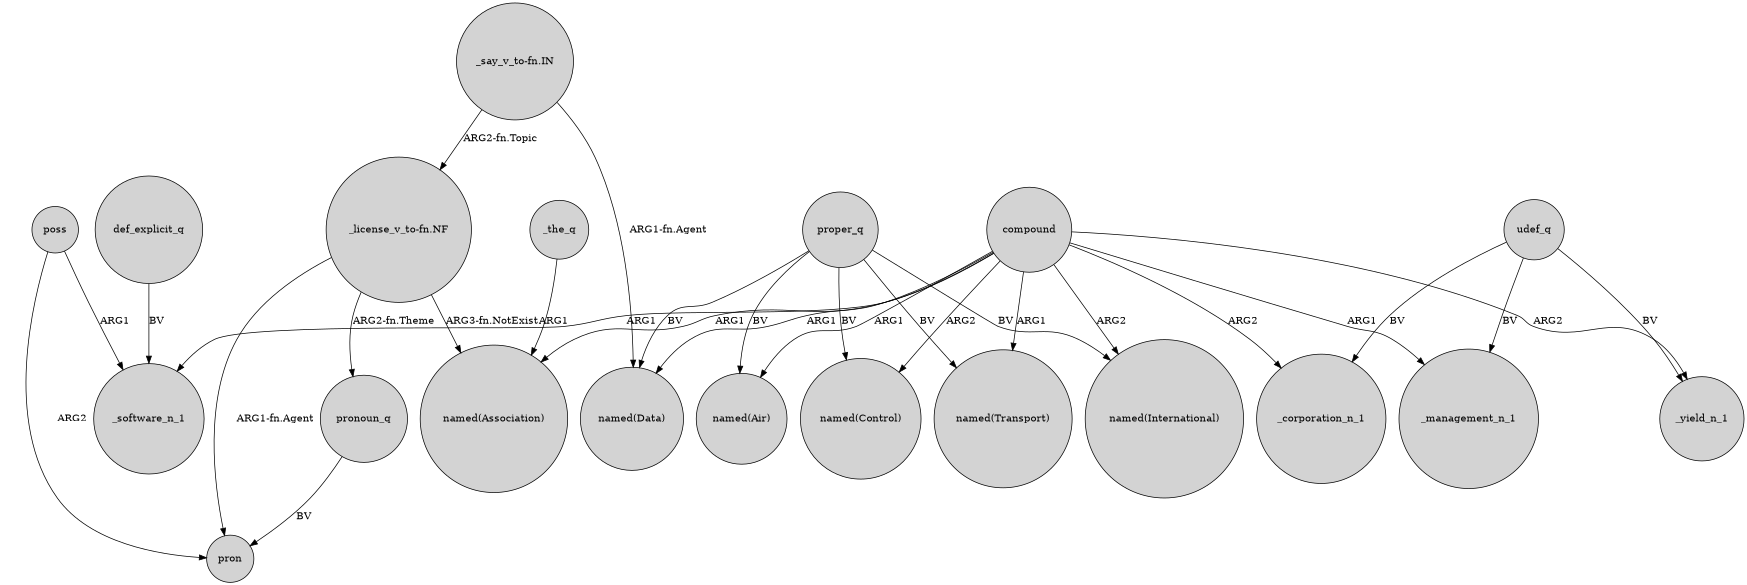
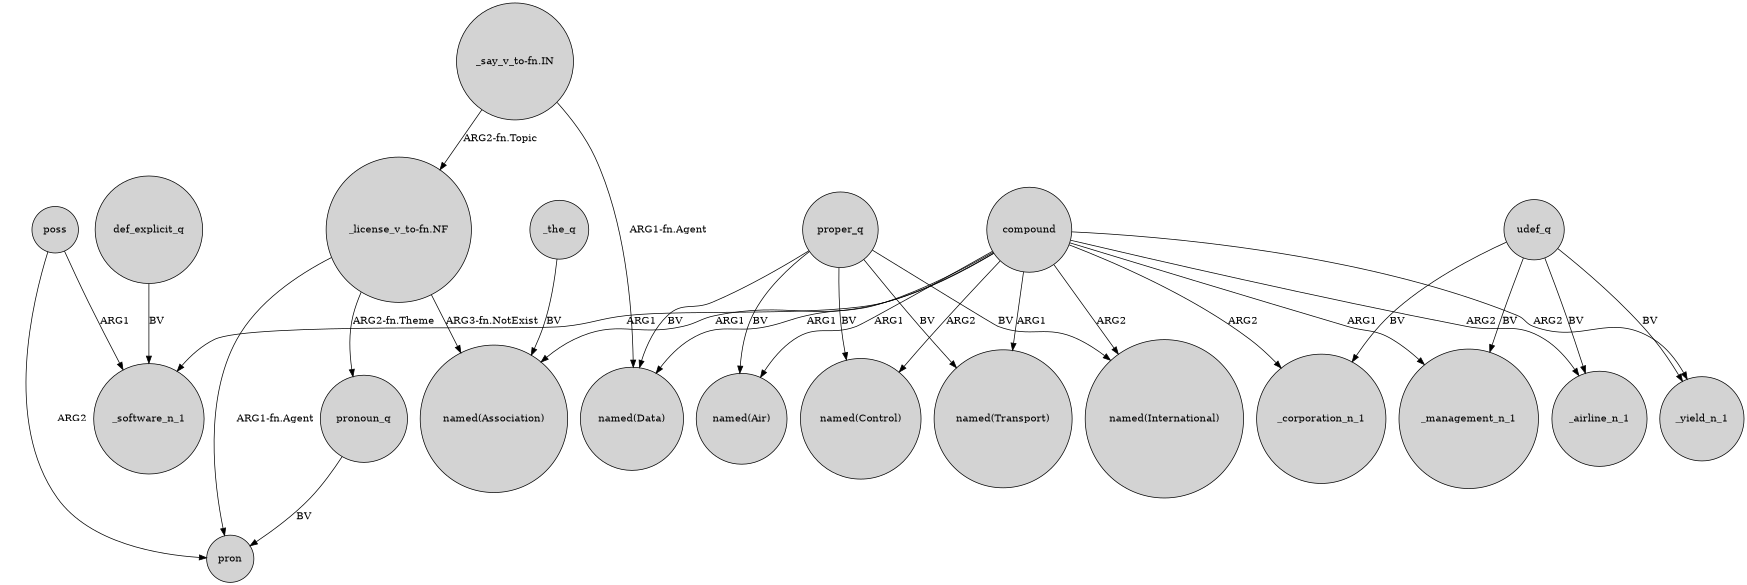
(554, 321) -> (554, 321)
none -> (1600, 419)
